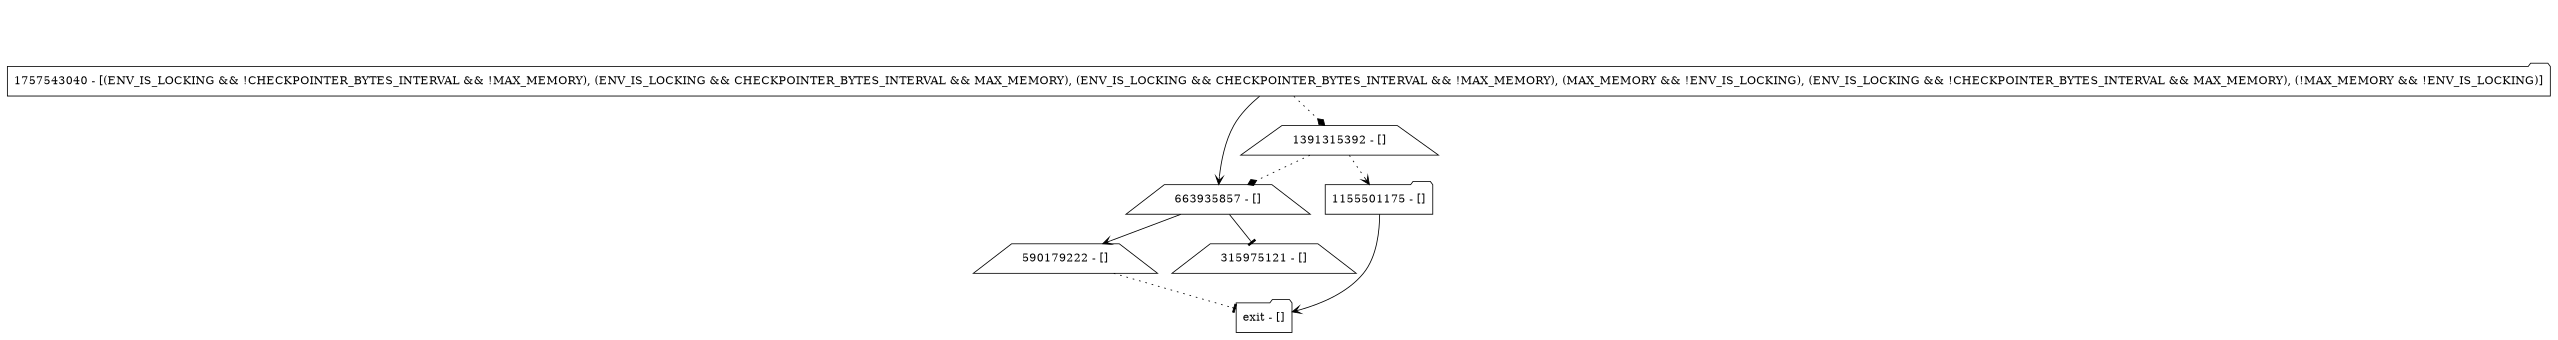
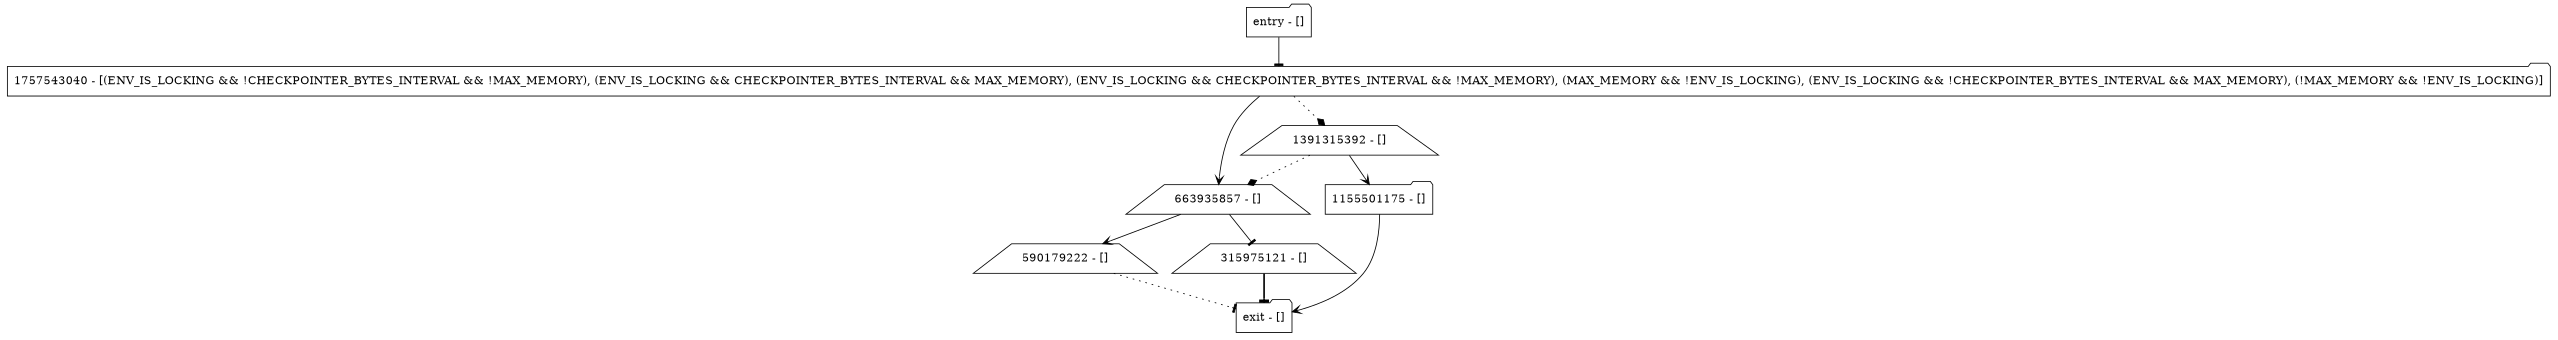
none -> (1279, 22)
(1357, 167) -> (1357, 167)
none -> (1264, 286)
